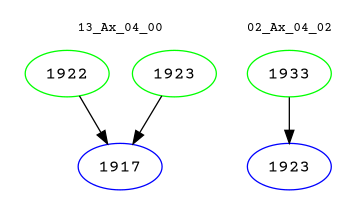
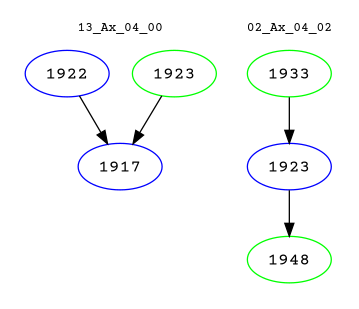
(67, 74) -> (67, 74)
none -> (289, 260)
